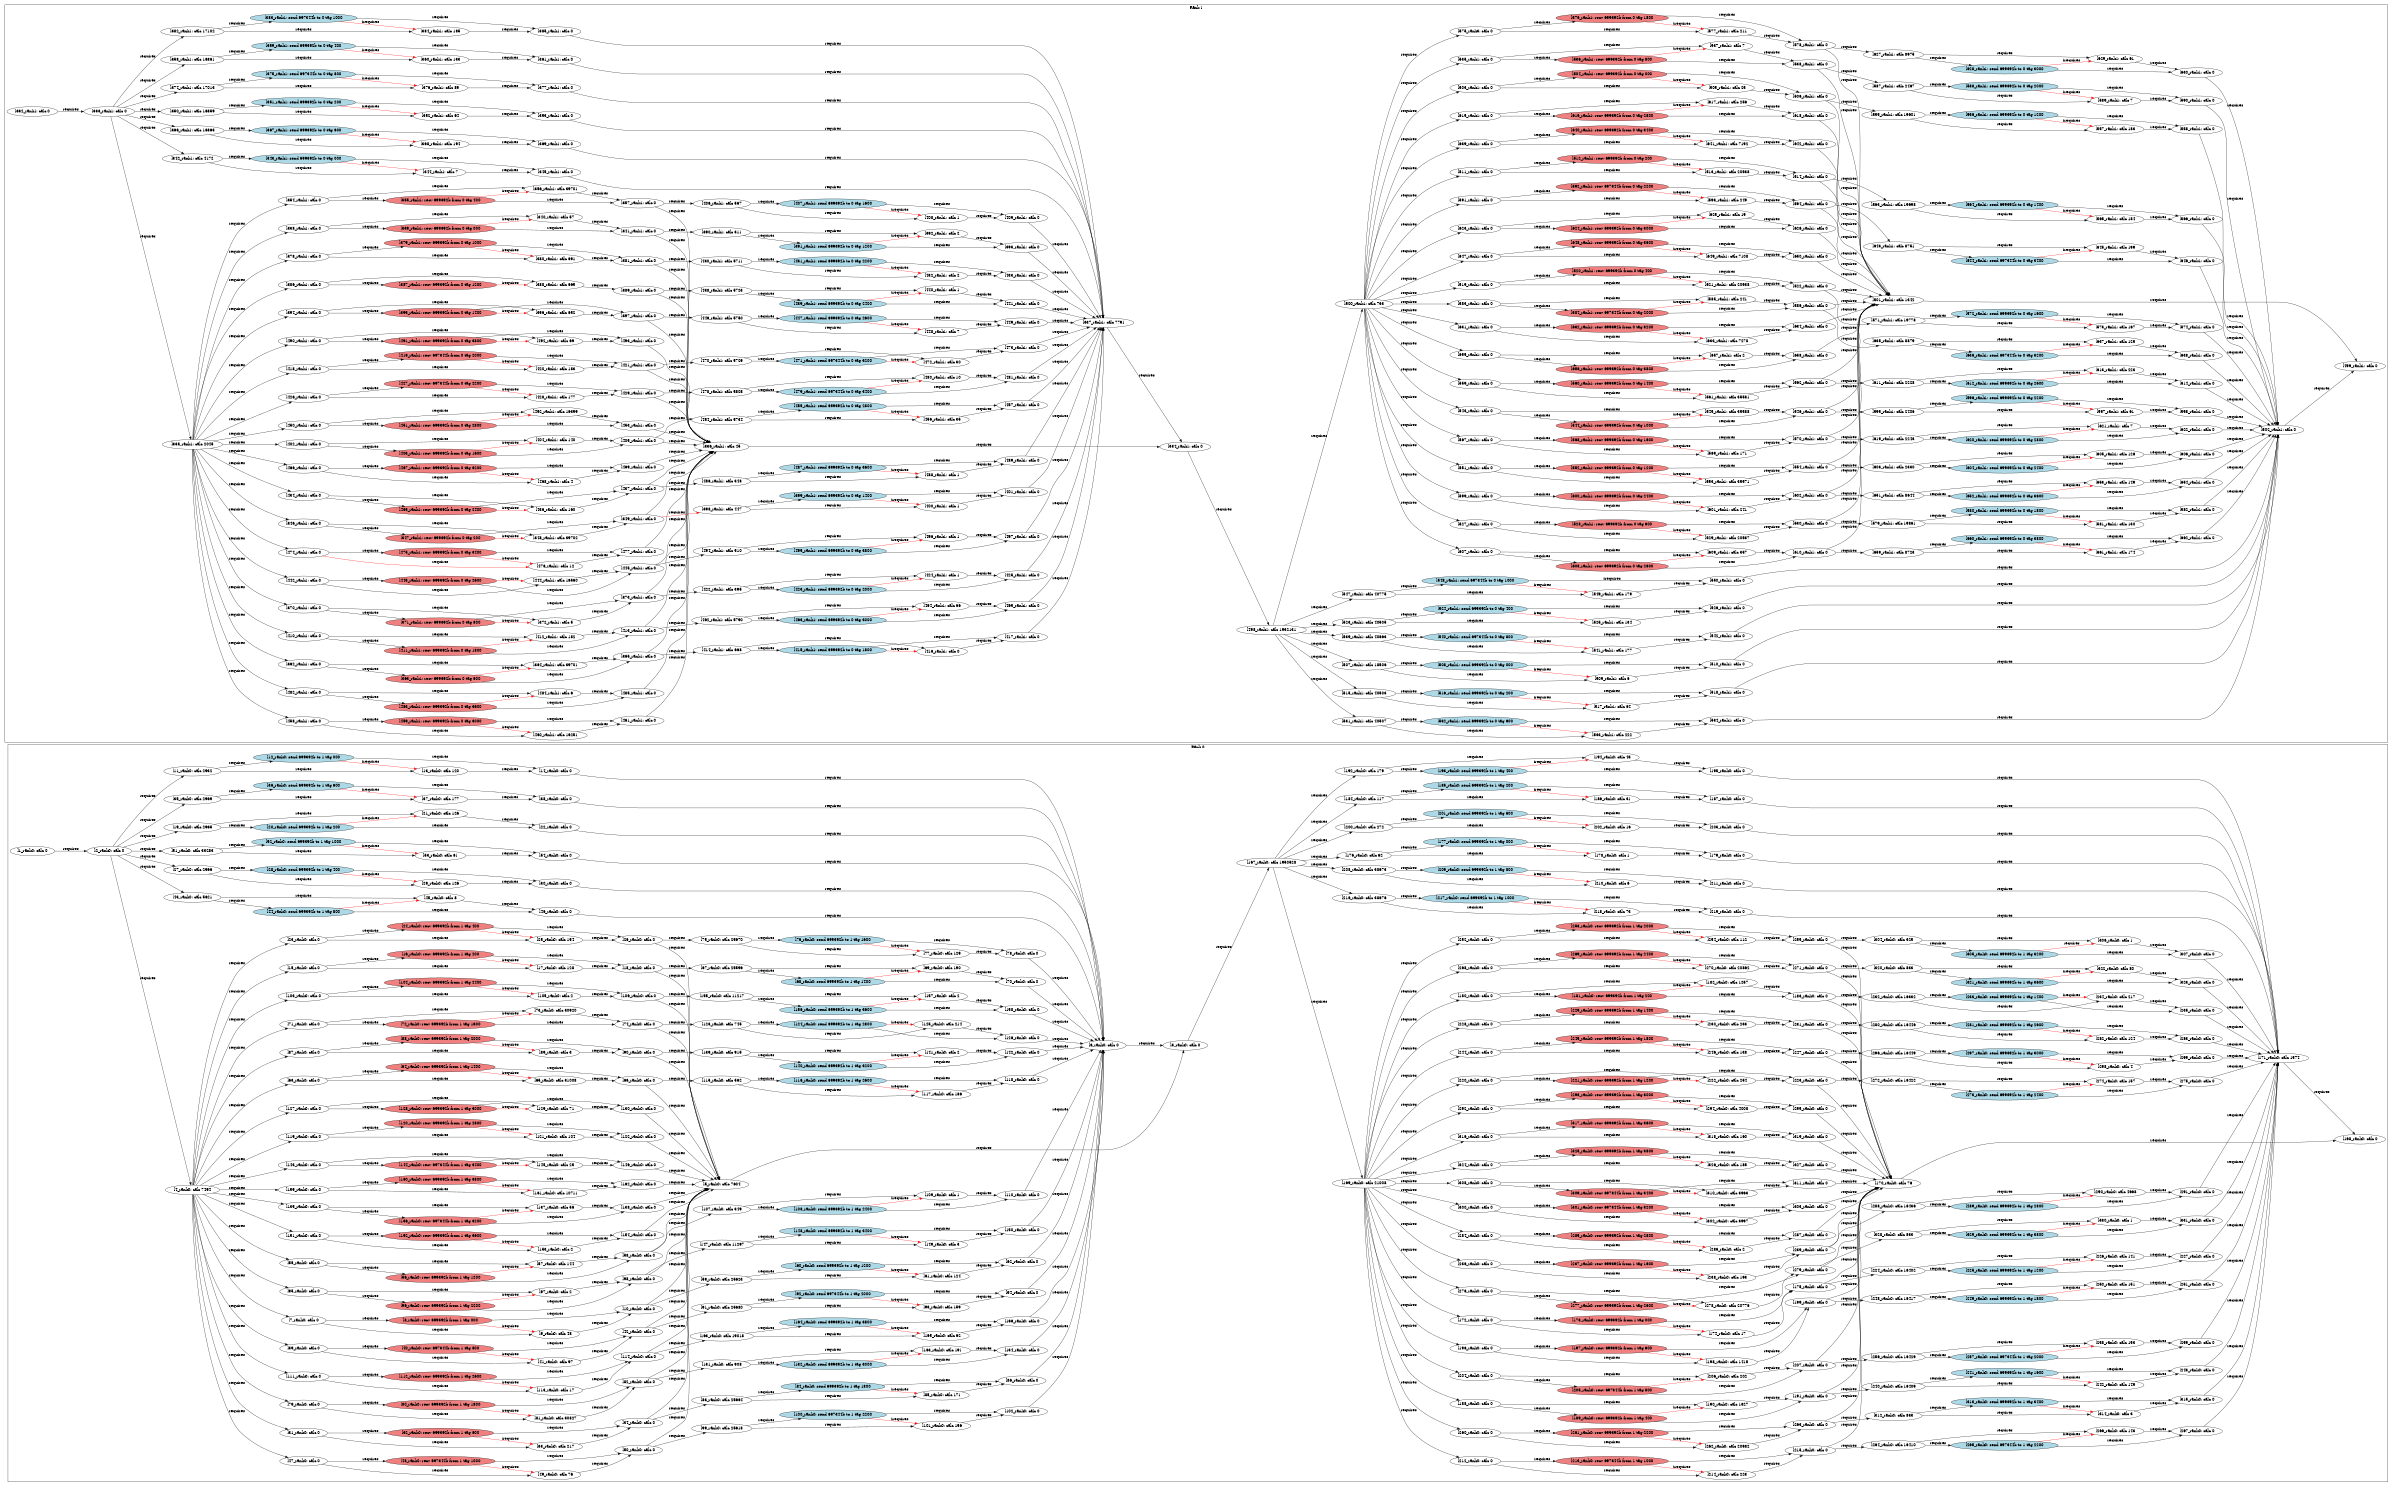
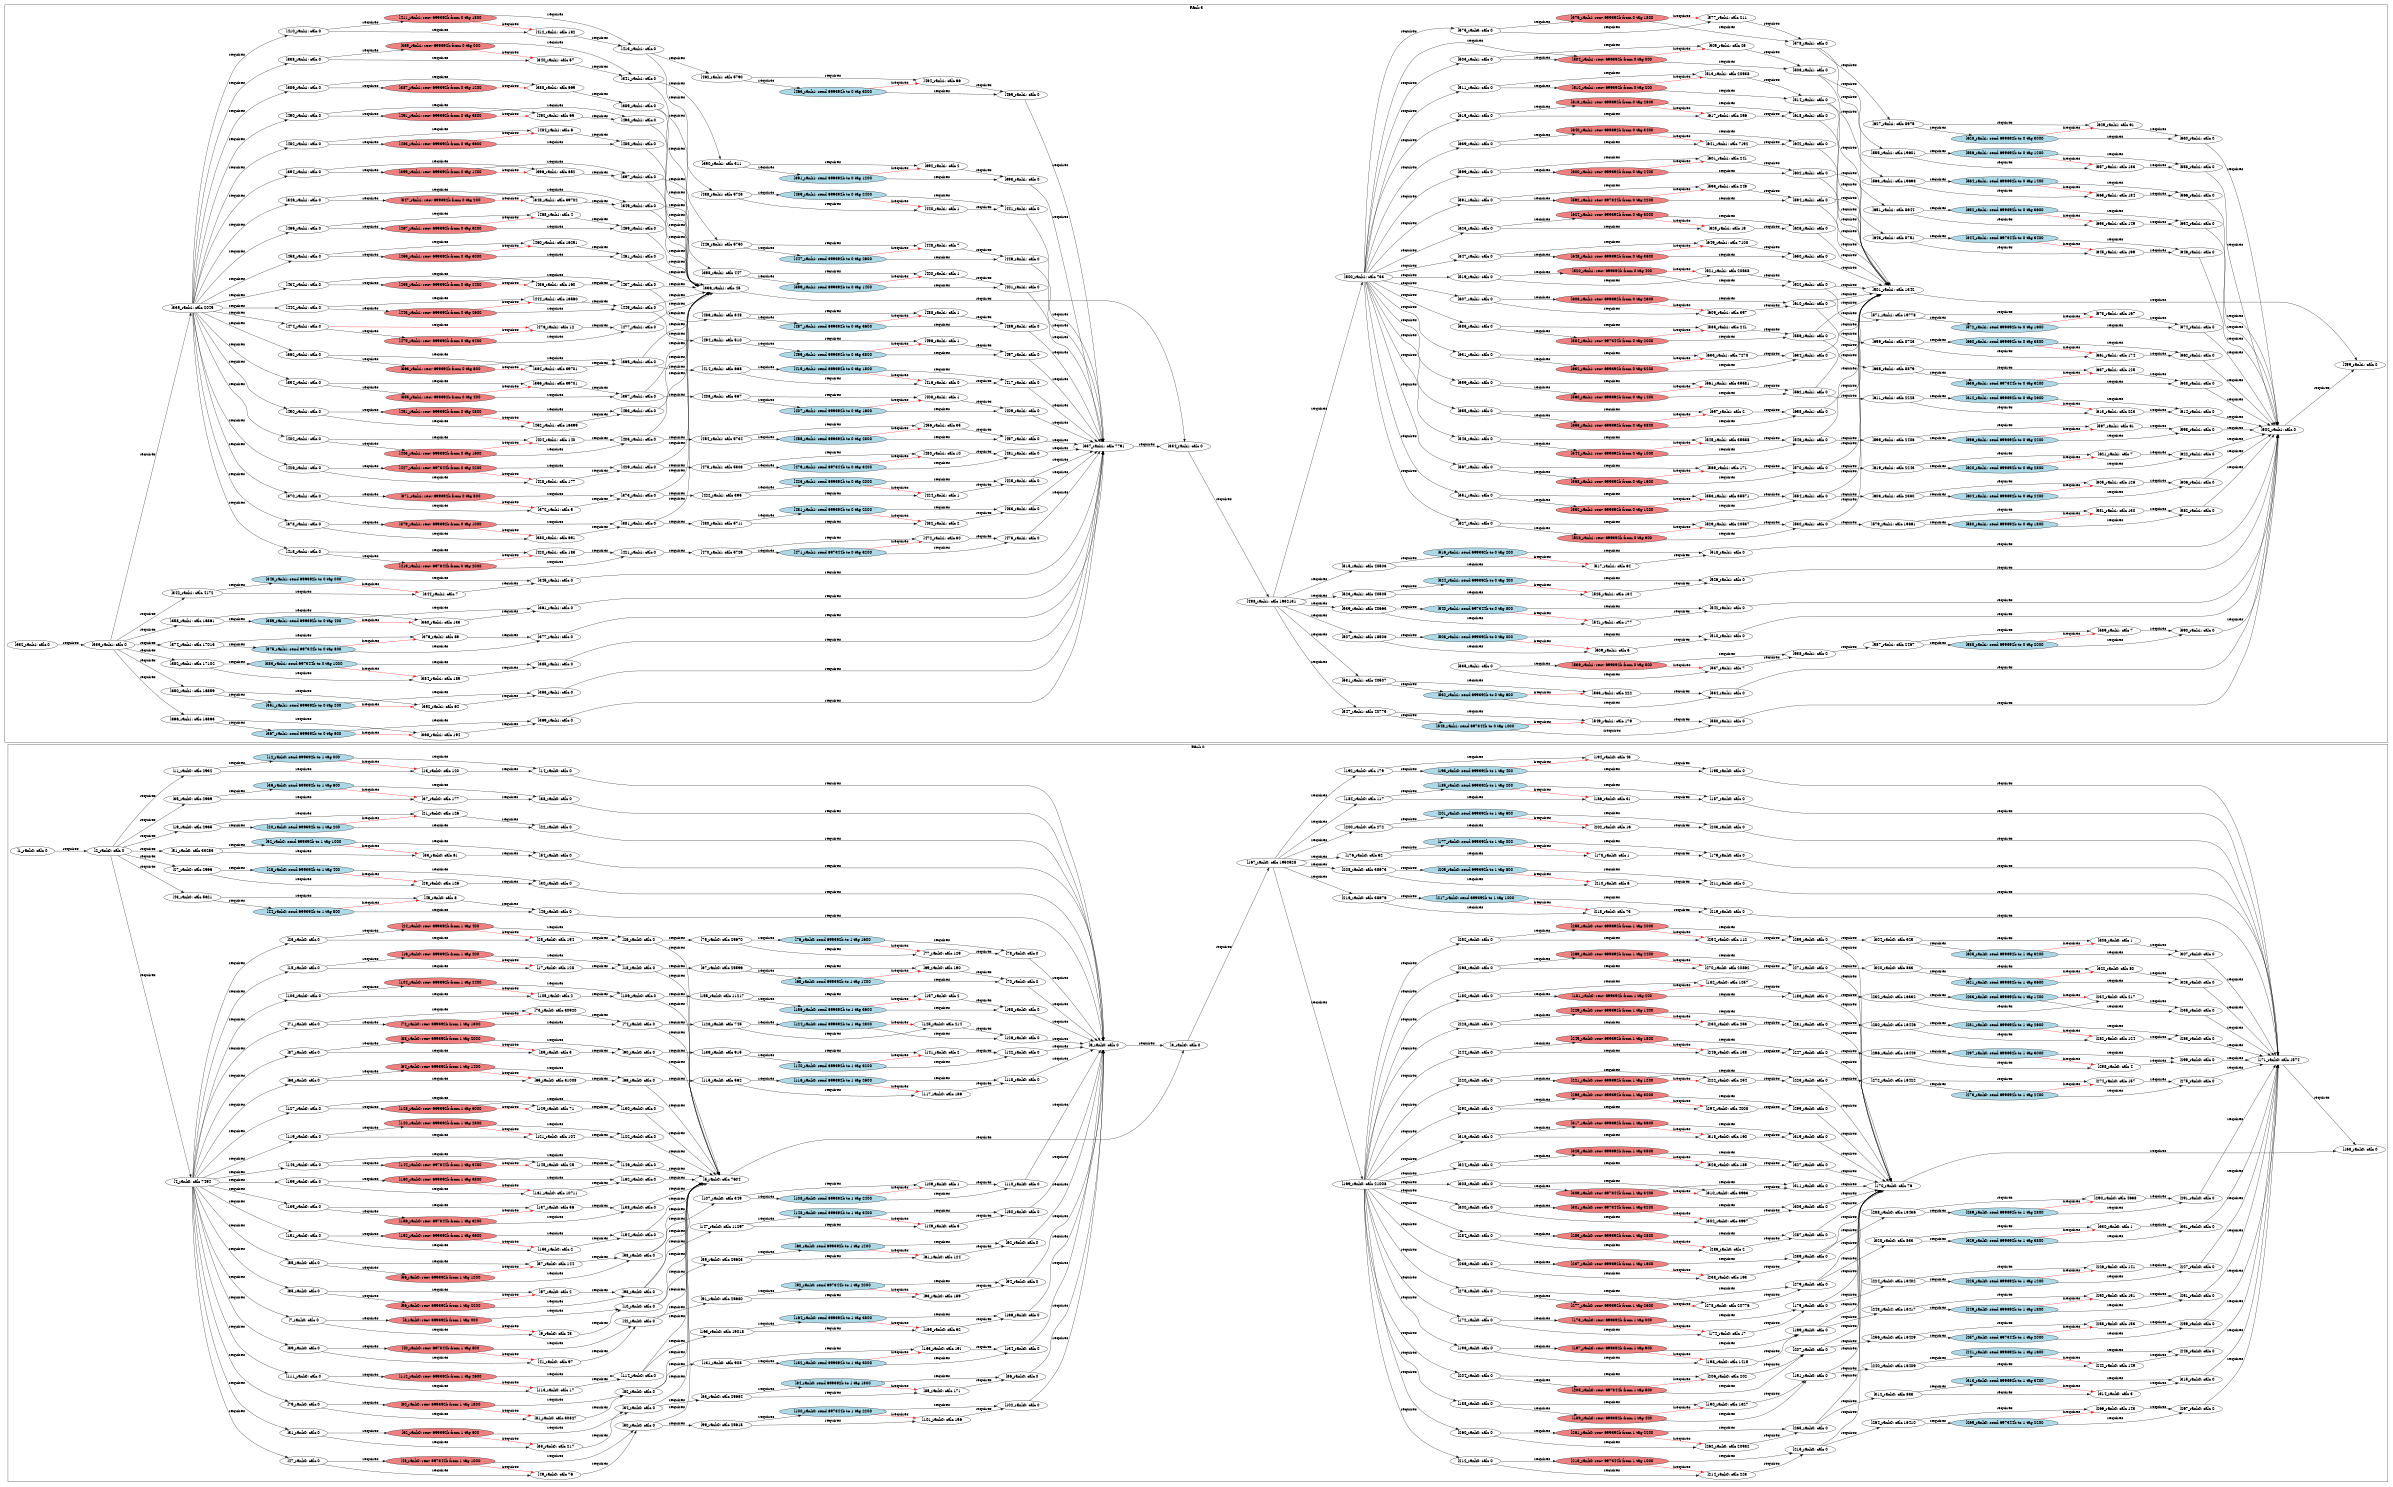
(1196, 8) -> (1196, 8)
(1381, 166) -> (1399, 83)
(1857, 180) -> none
(683, 386) -> none
(679, 515) -> (690, 252)
(2072, 943) -> (2072, 943)
(1893, 1299) -> (1893, 1310)
